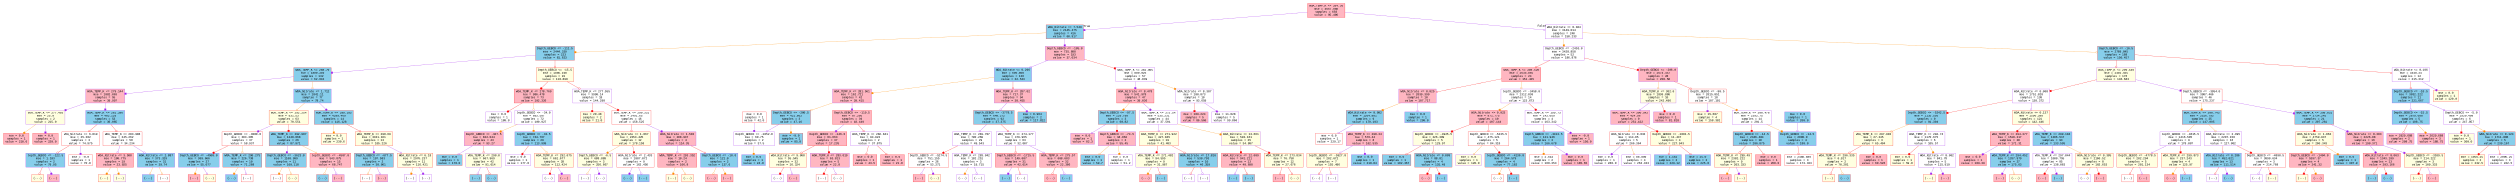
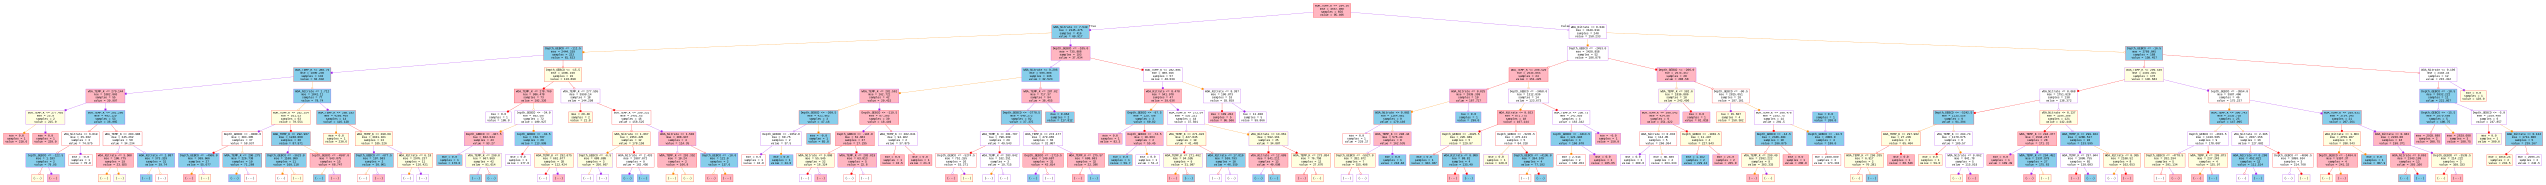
(754, 126) -> (767, 150)
(1105, 150) -> (1132, 150)
(1698, 160) -> (1725, 160)
